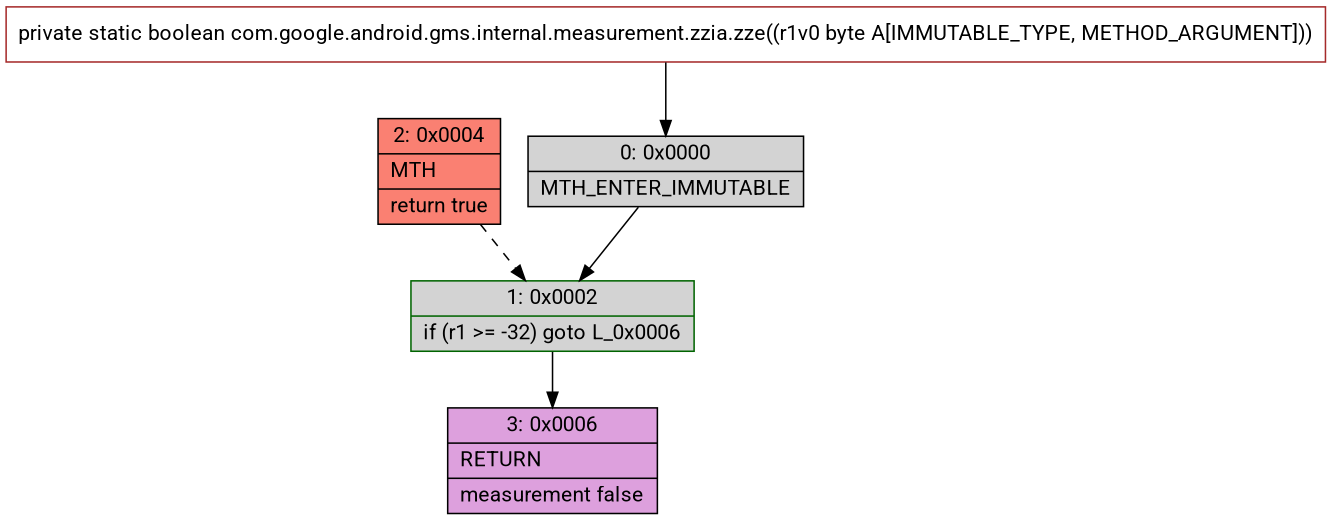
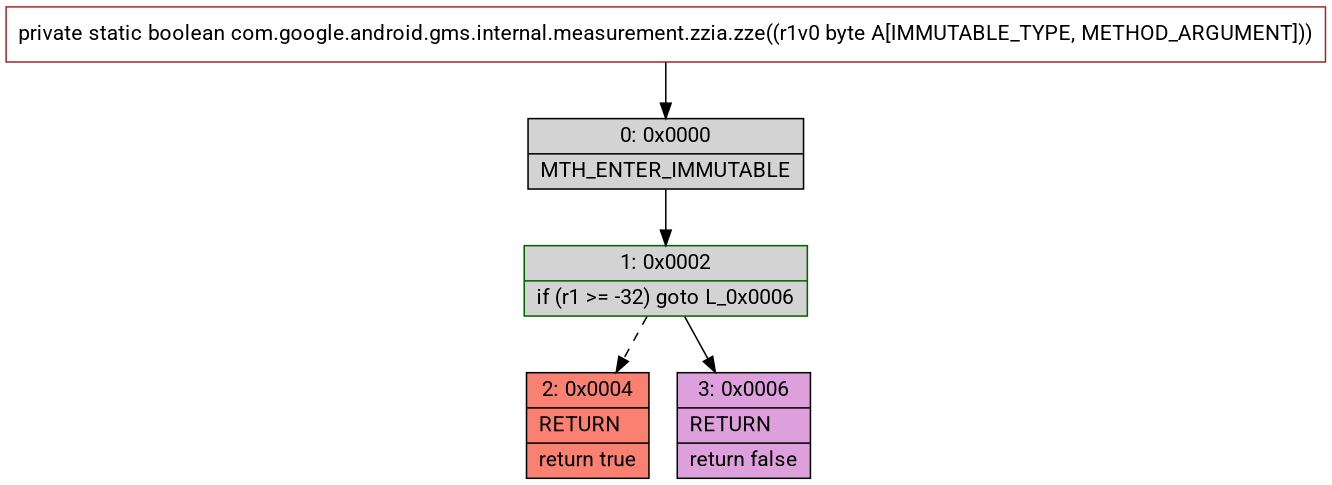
(414, 171) -> (580, 425)
(498, 246) -> (635, 338)
(553, 495) -> (744, 460)
